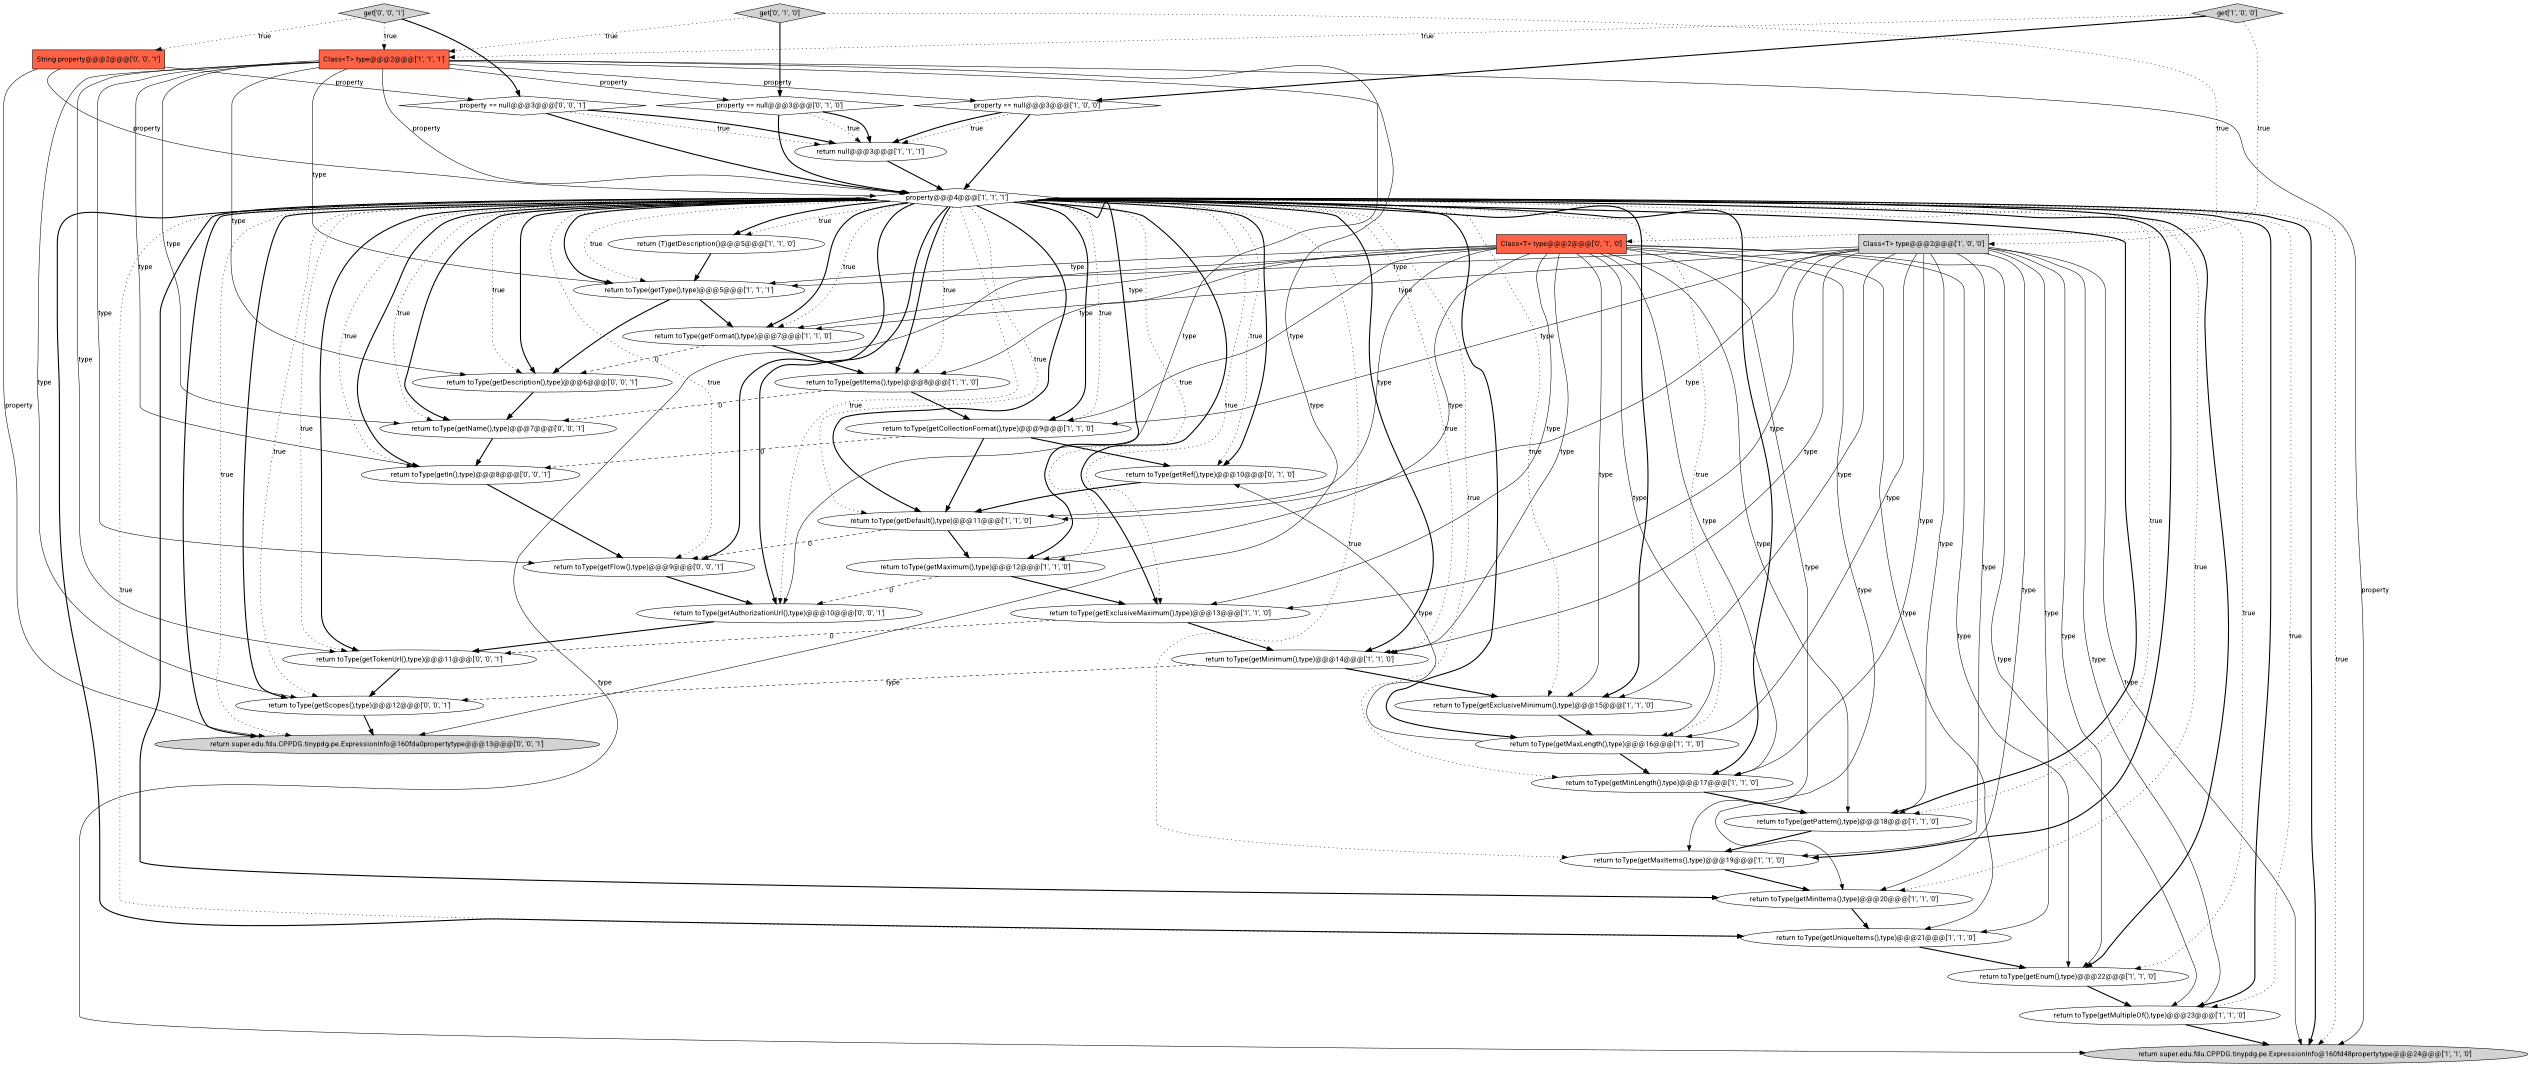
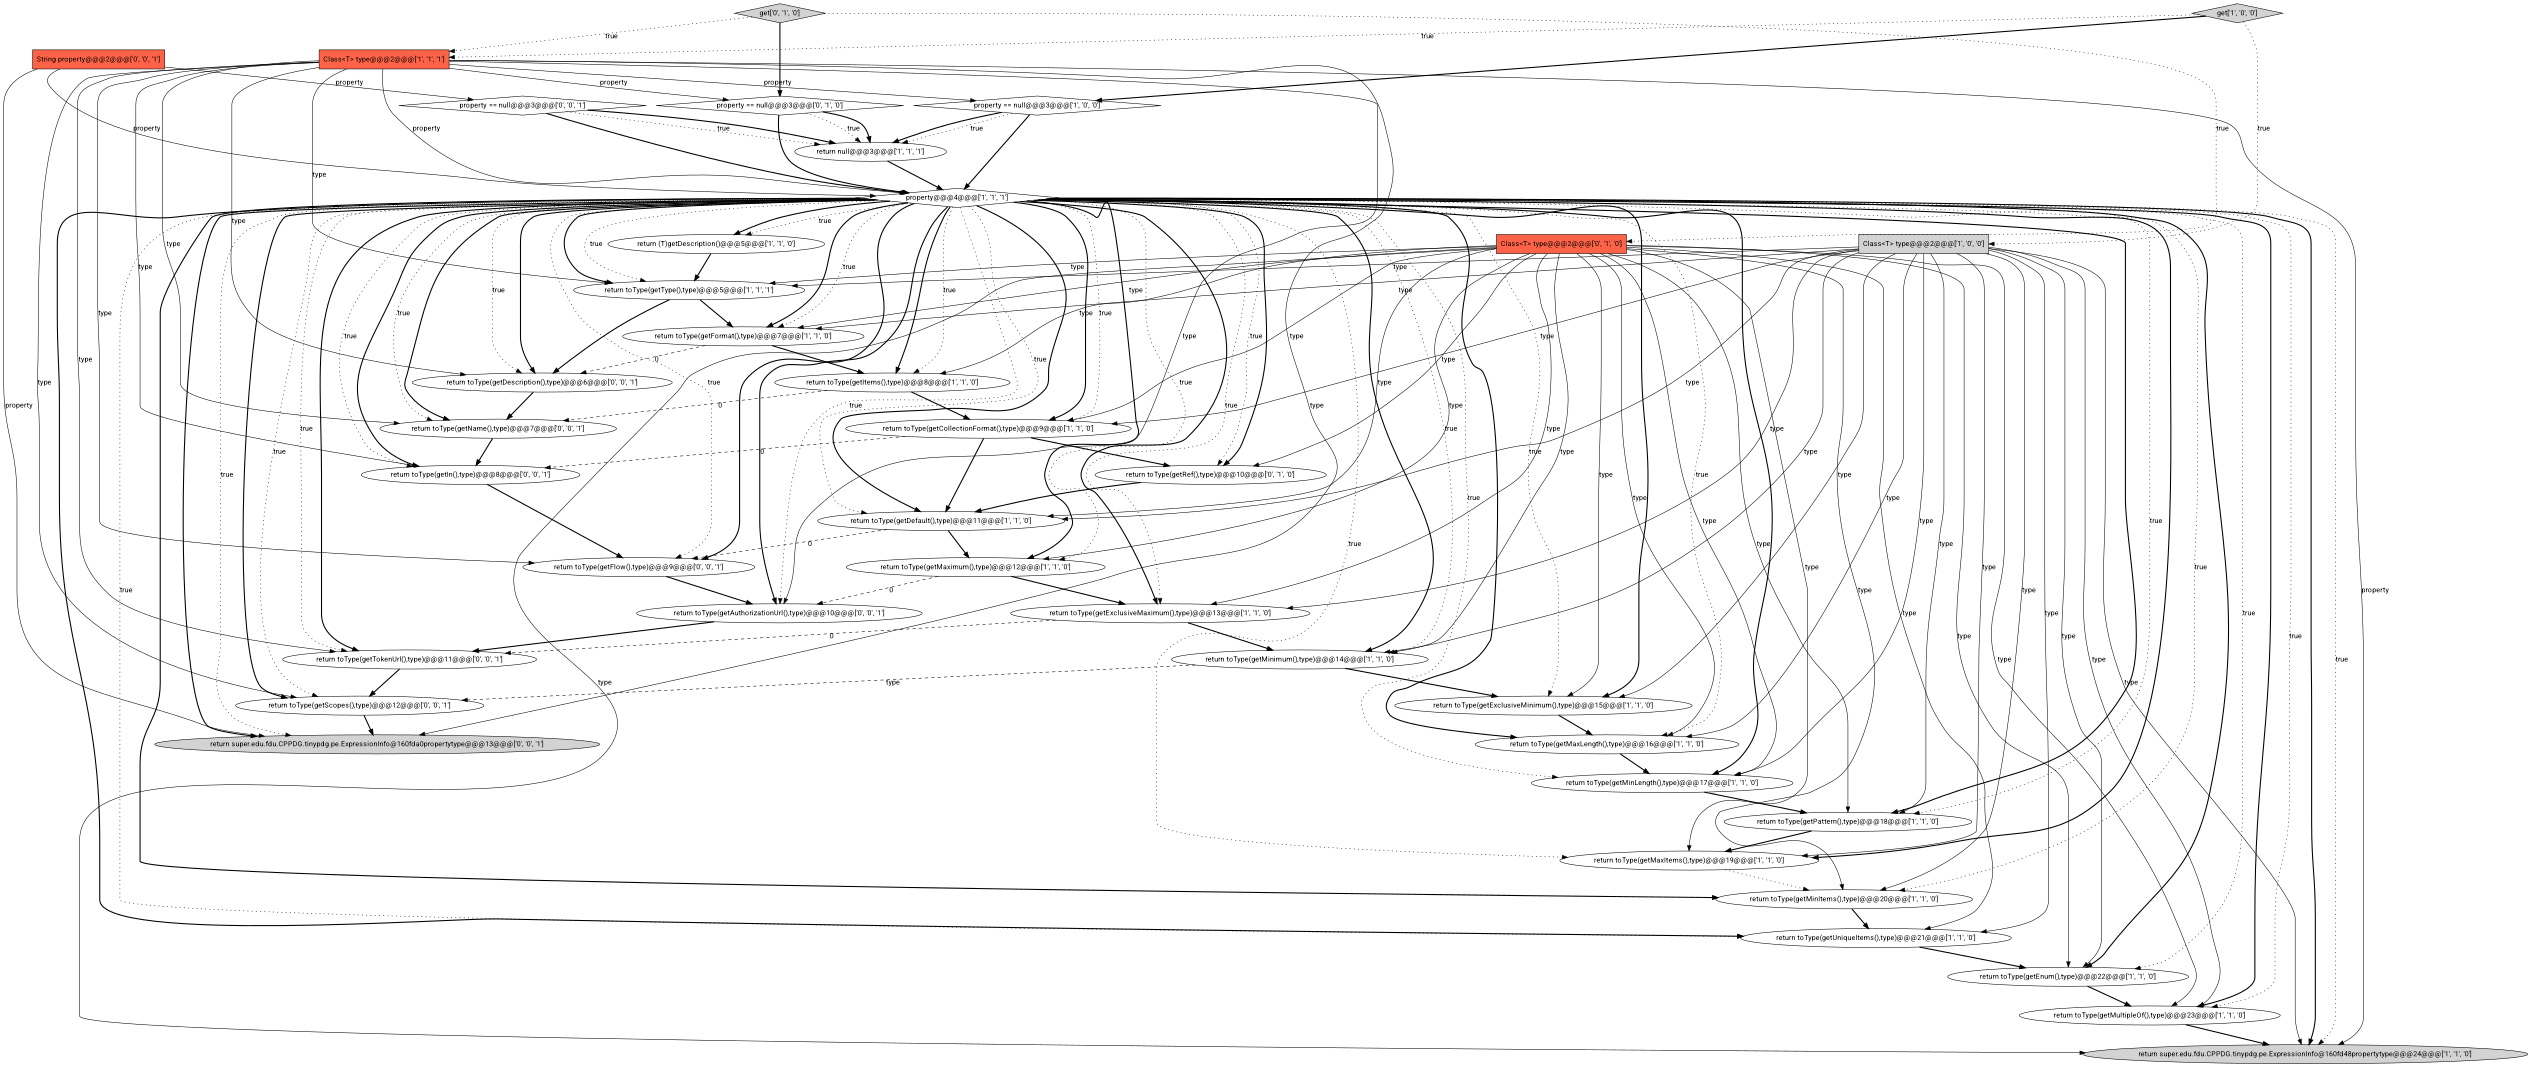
(384, 13) -> none
(1433, 649) -> (1415, 382)
(1764, 879) -> (1764, 879)
